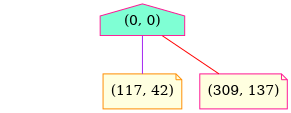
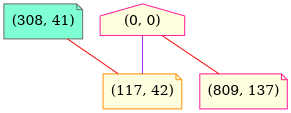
none -> (43, 21)
(142, 21) -> (142, 21)
(244, 91) -> (244, 91)
